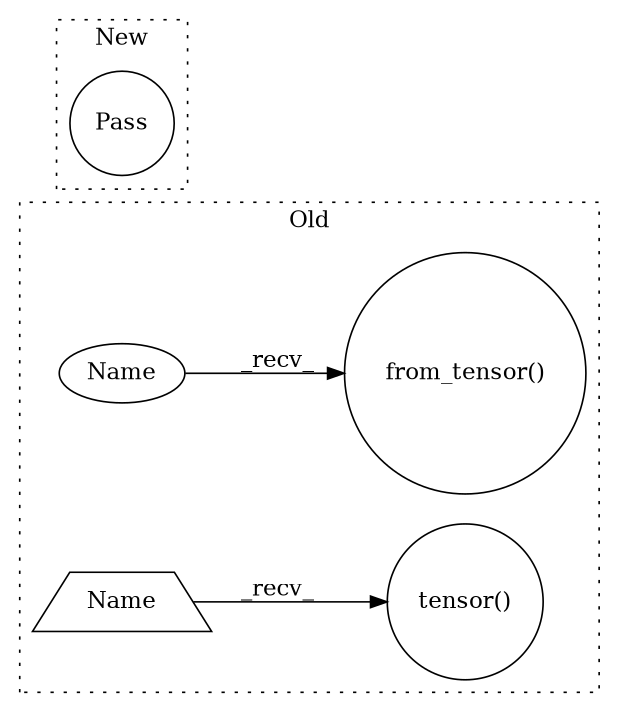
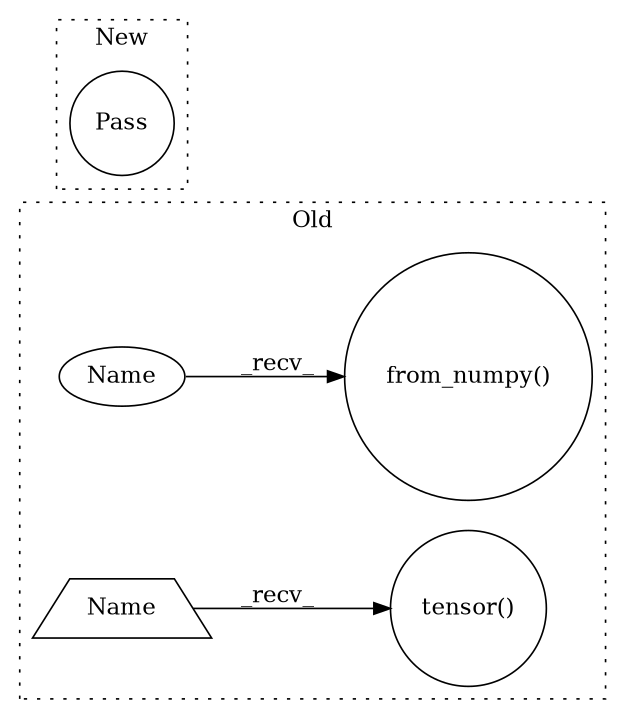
(465, 373) -> (468, 377)
